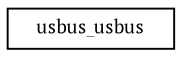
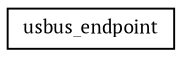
(91, 29) -> (91, 29)
